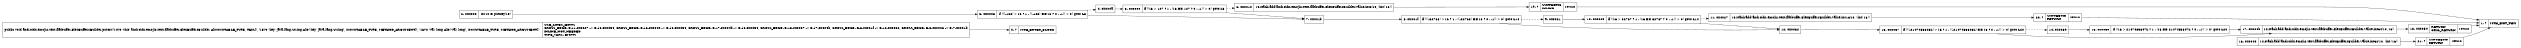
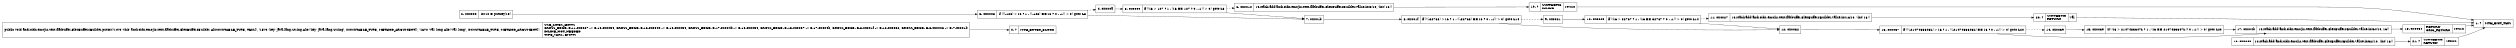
(2075, 17) -> (2072, 17)
